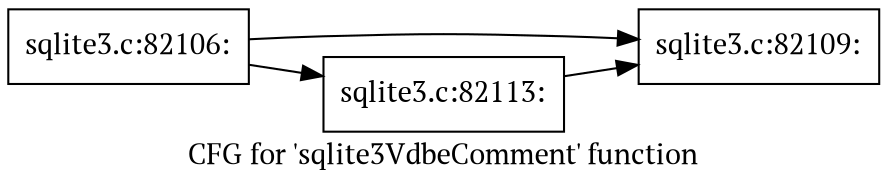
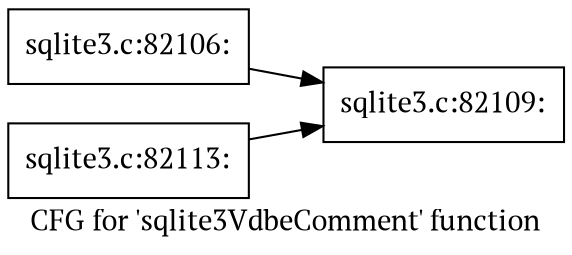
(276, 69) -> none
